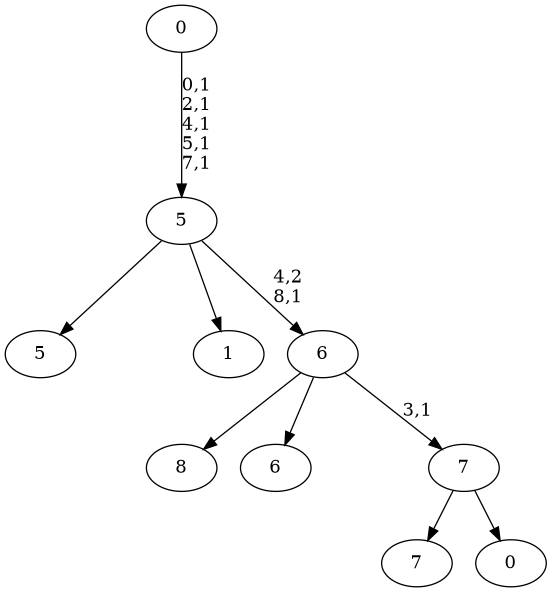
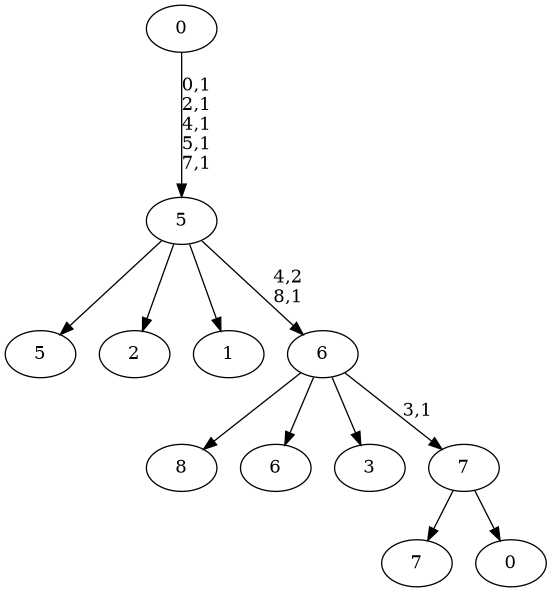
none -> (135, 354)
none -> (370, 468)
